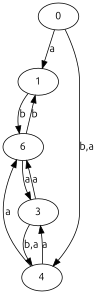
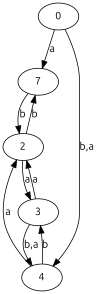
(38, 82) -> (38, 82)
(23, 147) -> (23, 147)
(45, 245) -> (45, 245)
